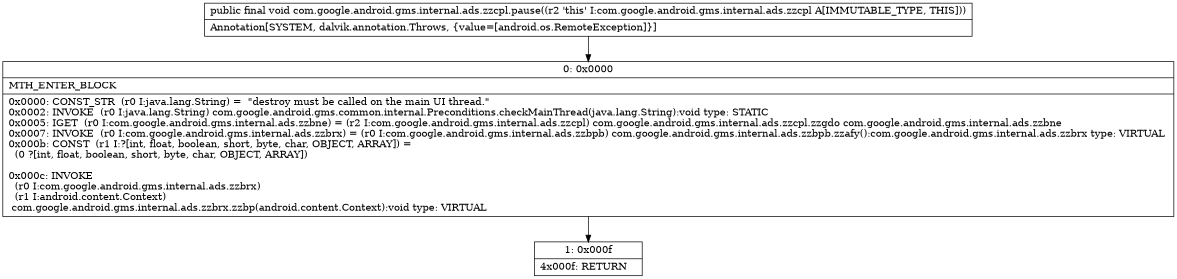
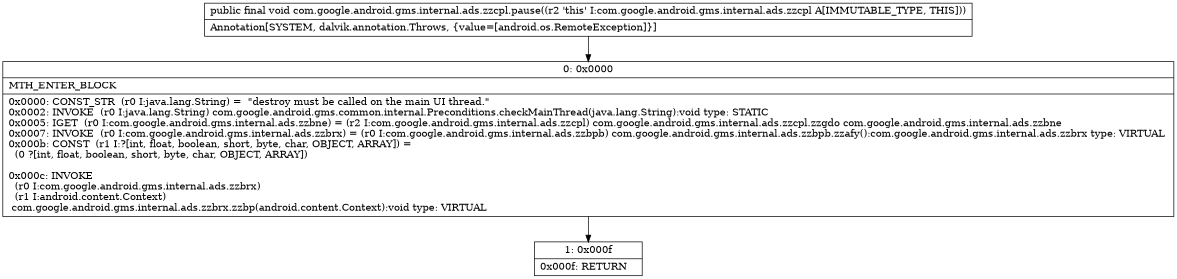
(588, 267) -> (588, 267)
